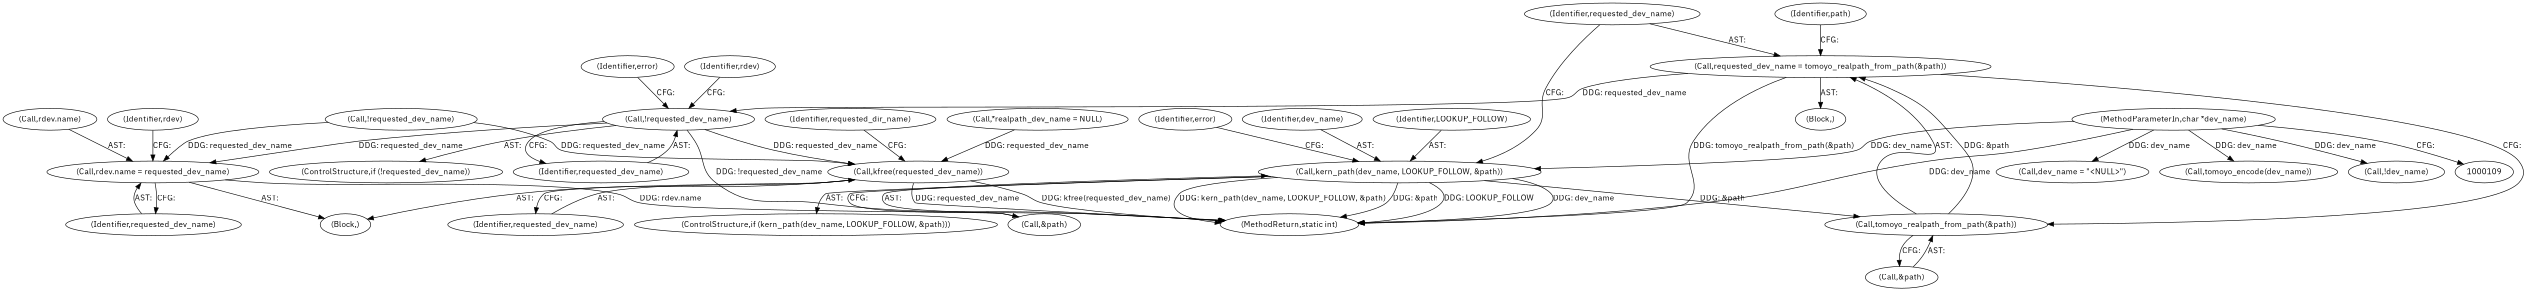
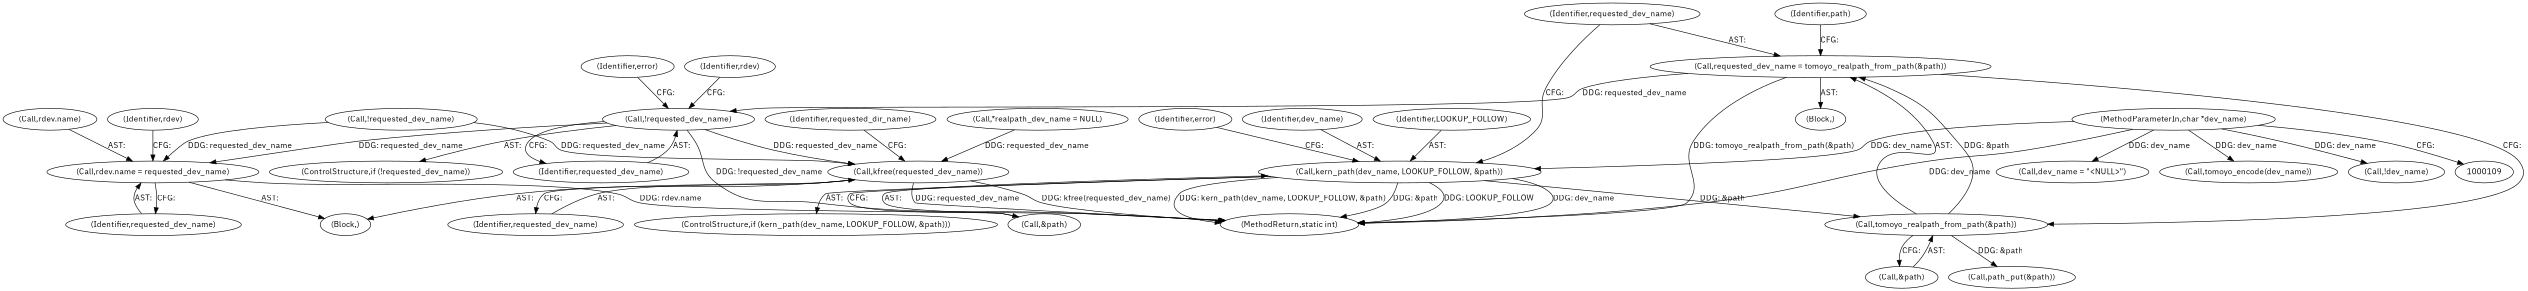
none -> (2012, 277)
